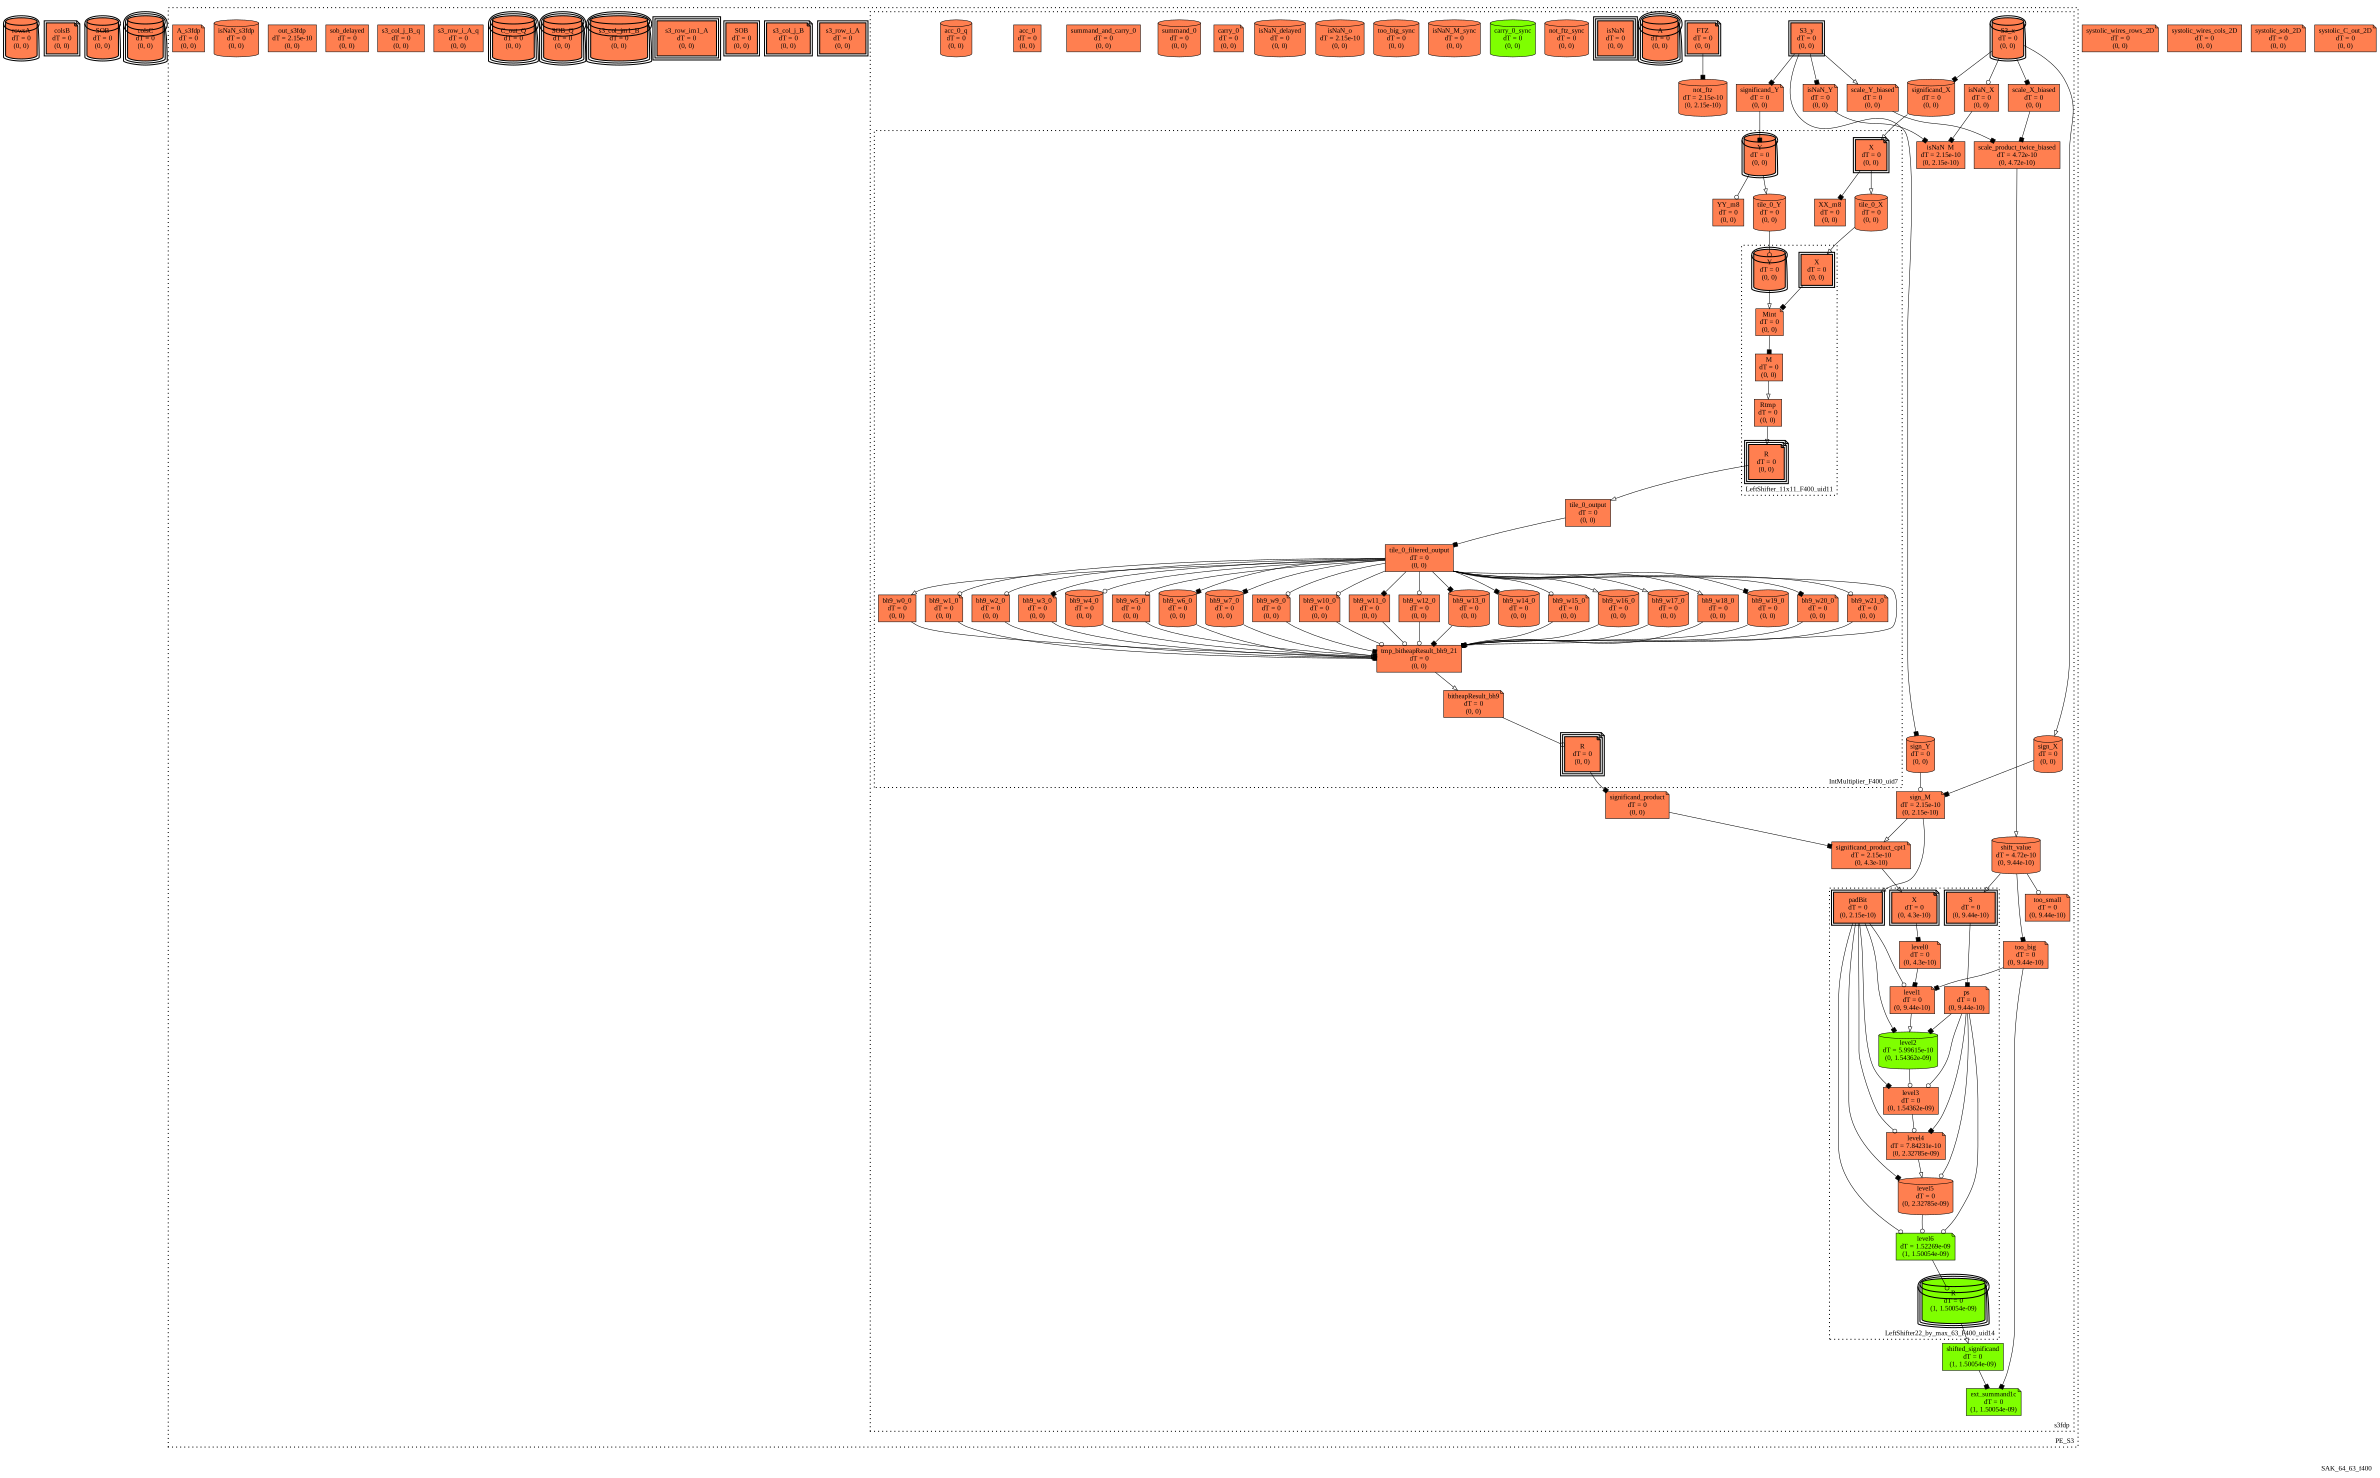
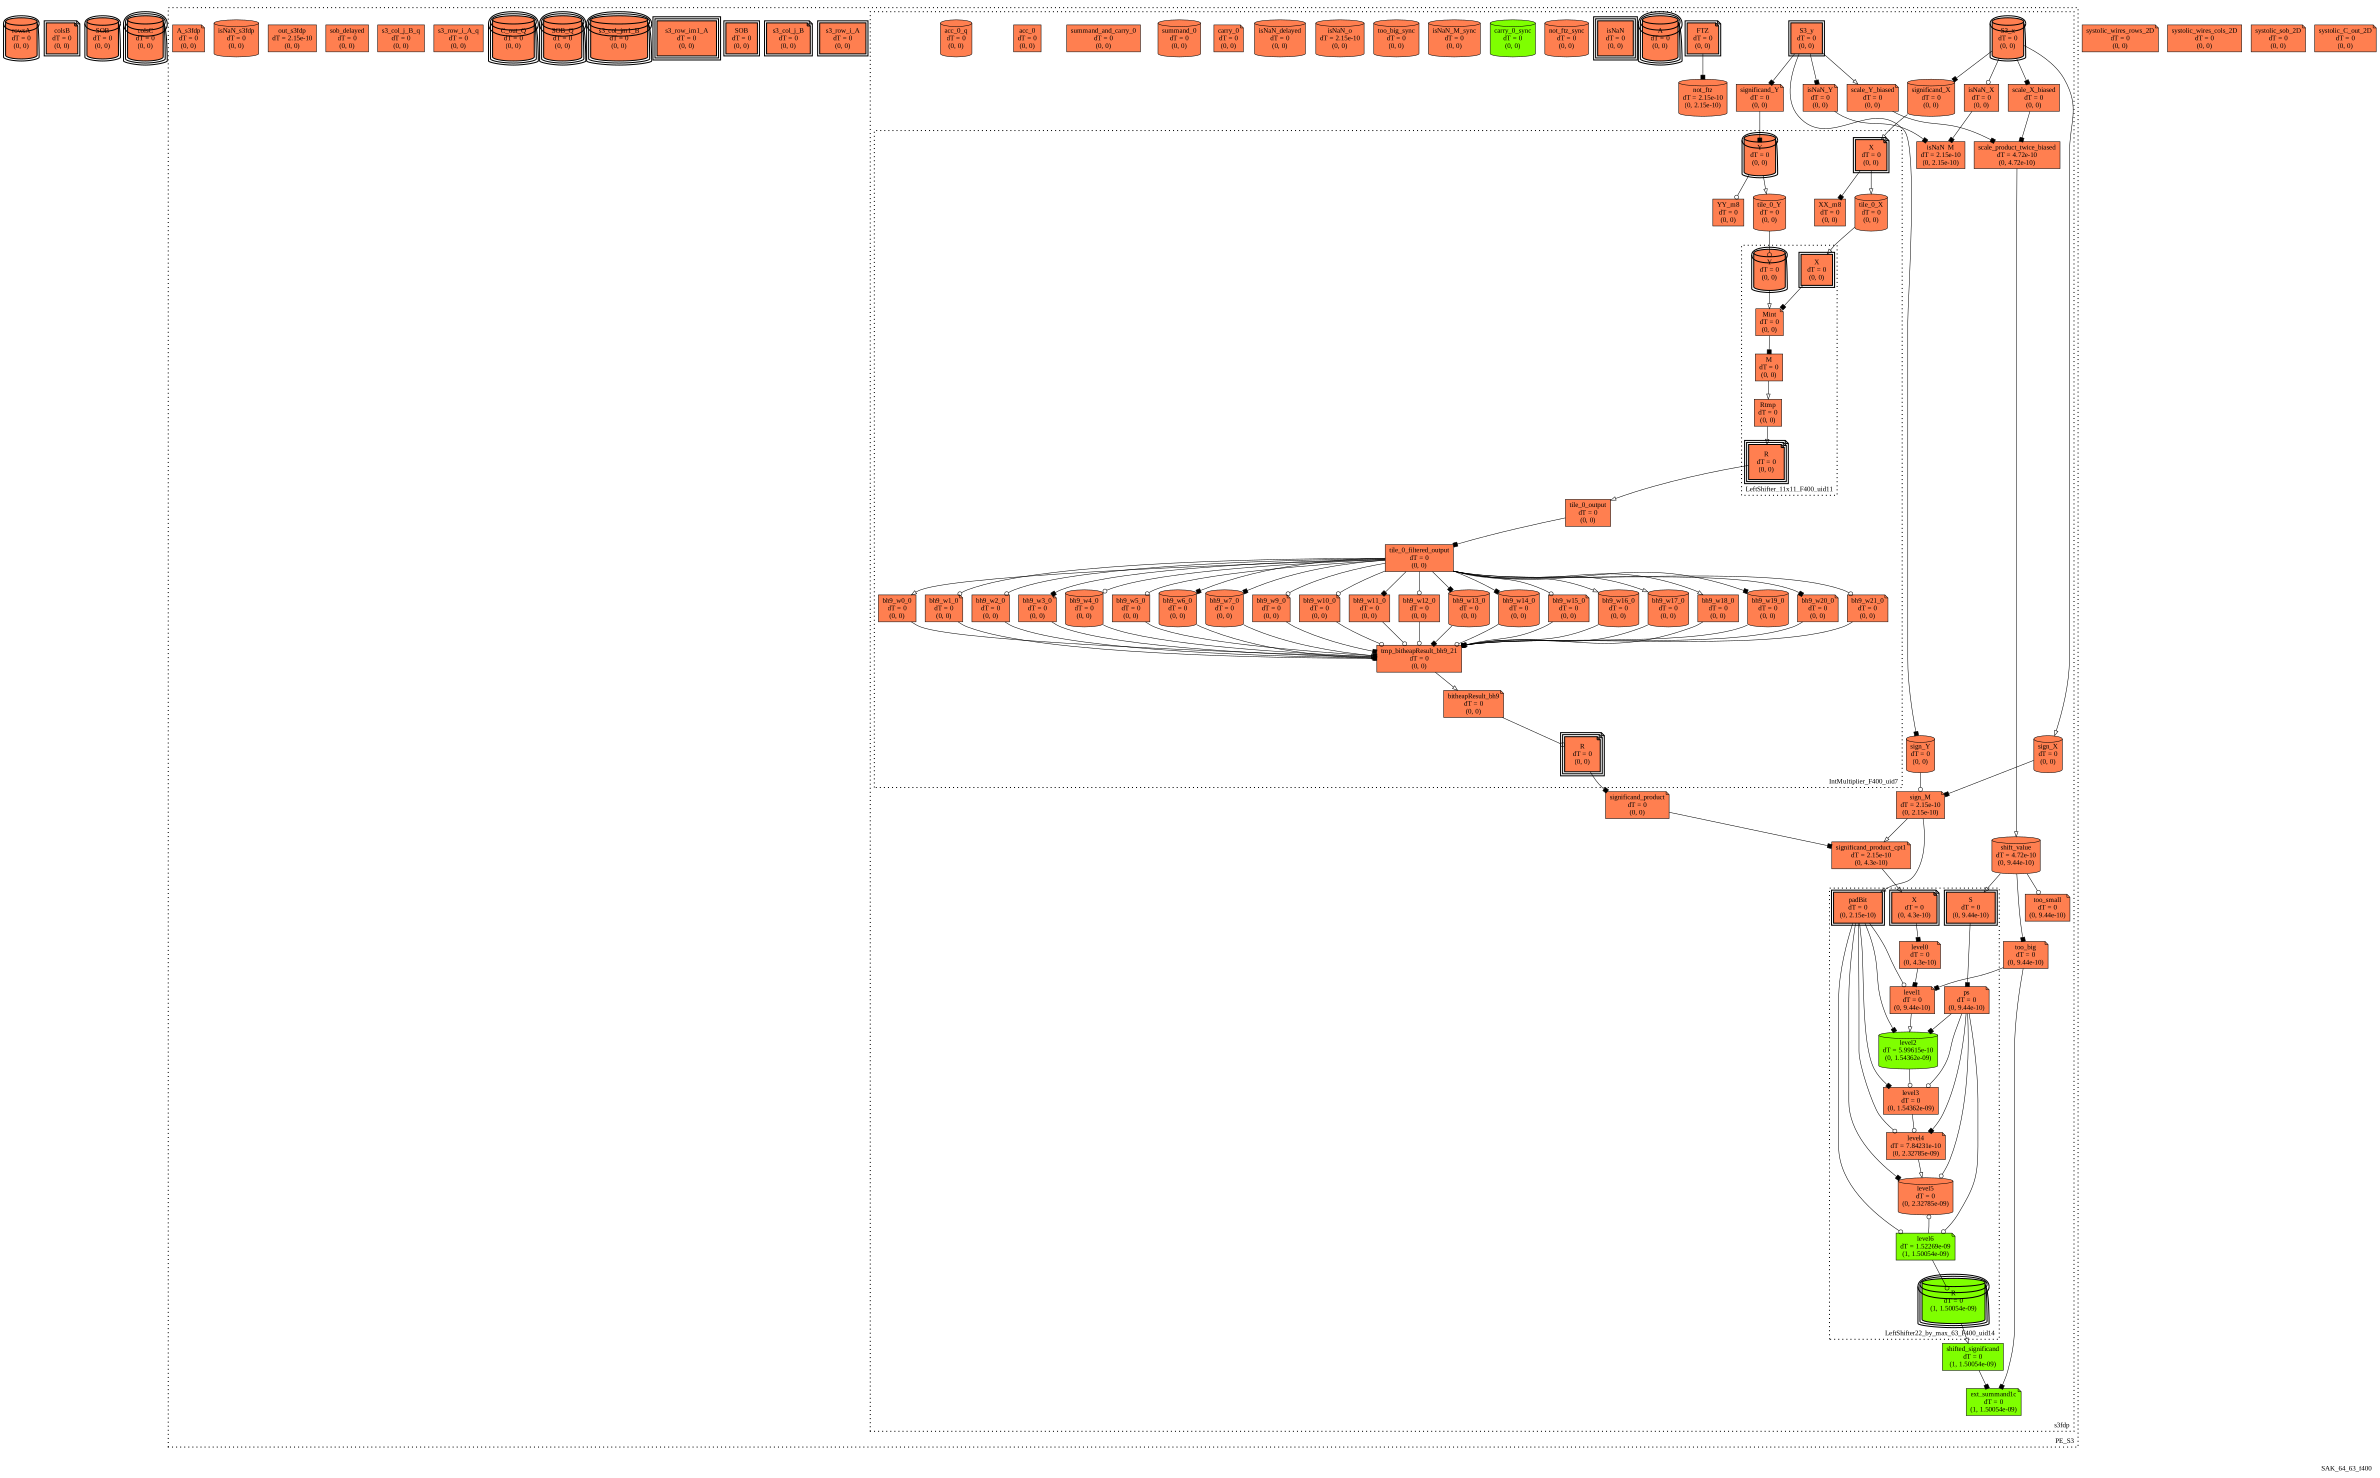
(1896, 602) -> (1479, 635)
(1922, 1222) -> (1929, 1226)
